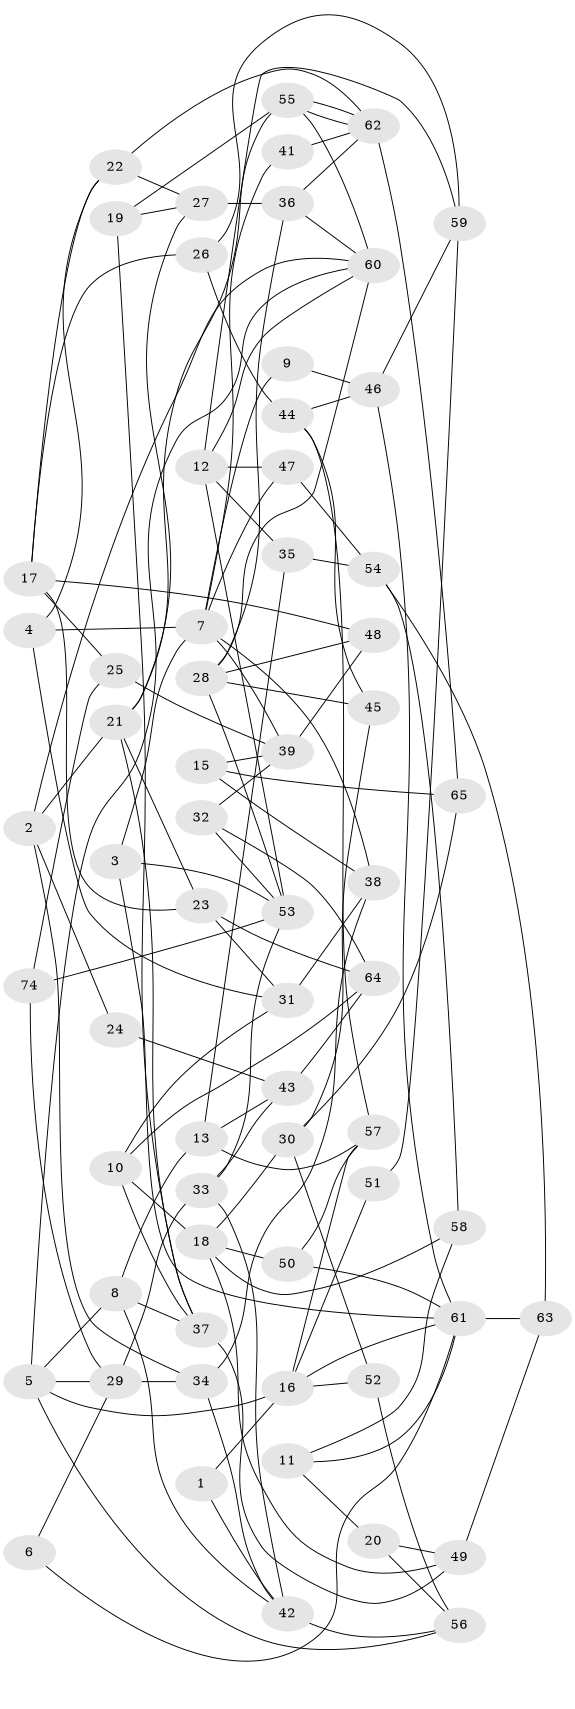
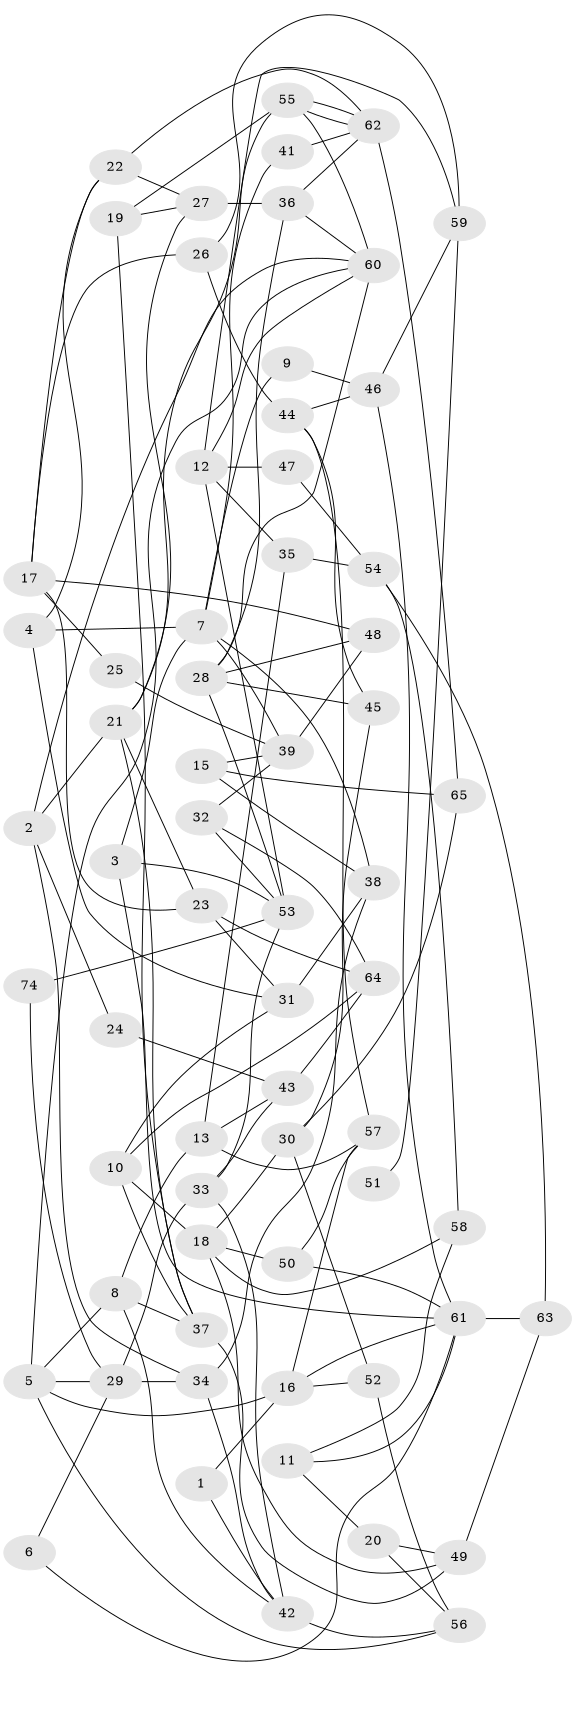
(237, 544) -> none
(59, 839) -> none
(327, 1295) -> none
